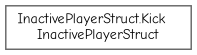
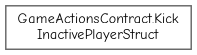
(99, 28) -> (99, 28)
